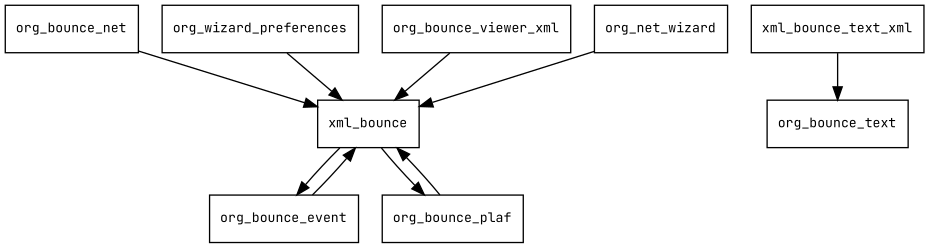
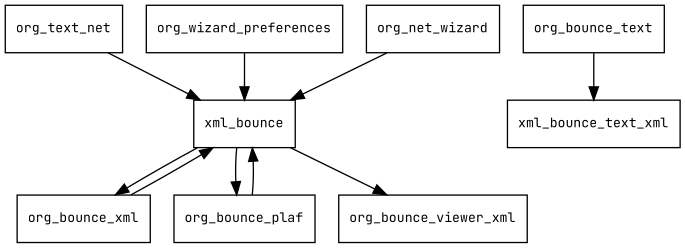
(72, 29) -> (64, 29)
(838, 70) -> (594, 70)
(427, 72) -> (333, 168)
(284, 219) -> (84, 219)
